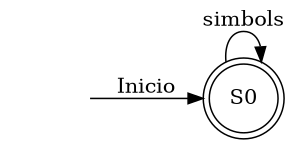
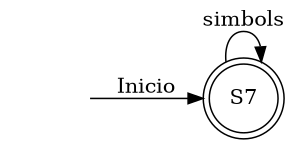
(244, 98) -> (244, 98)
